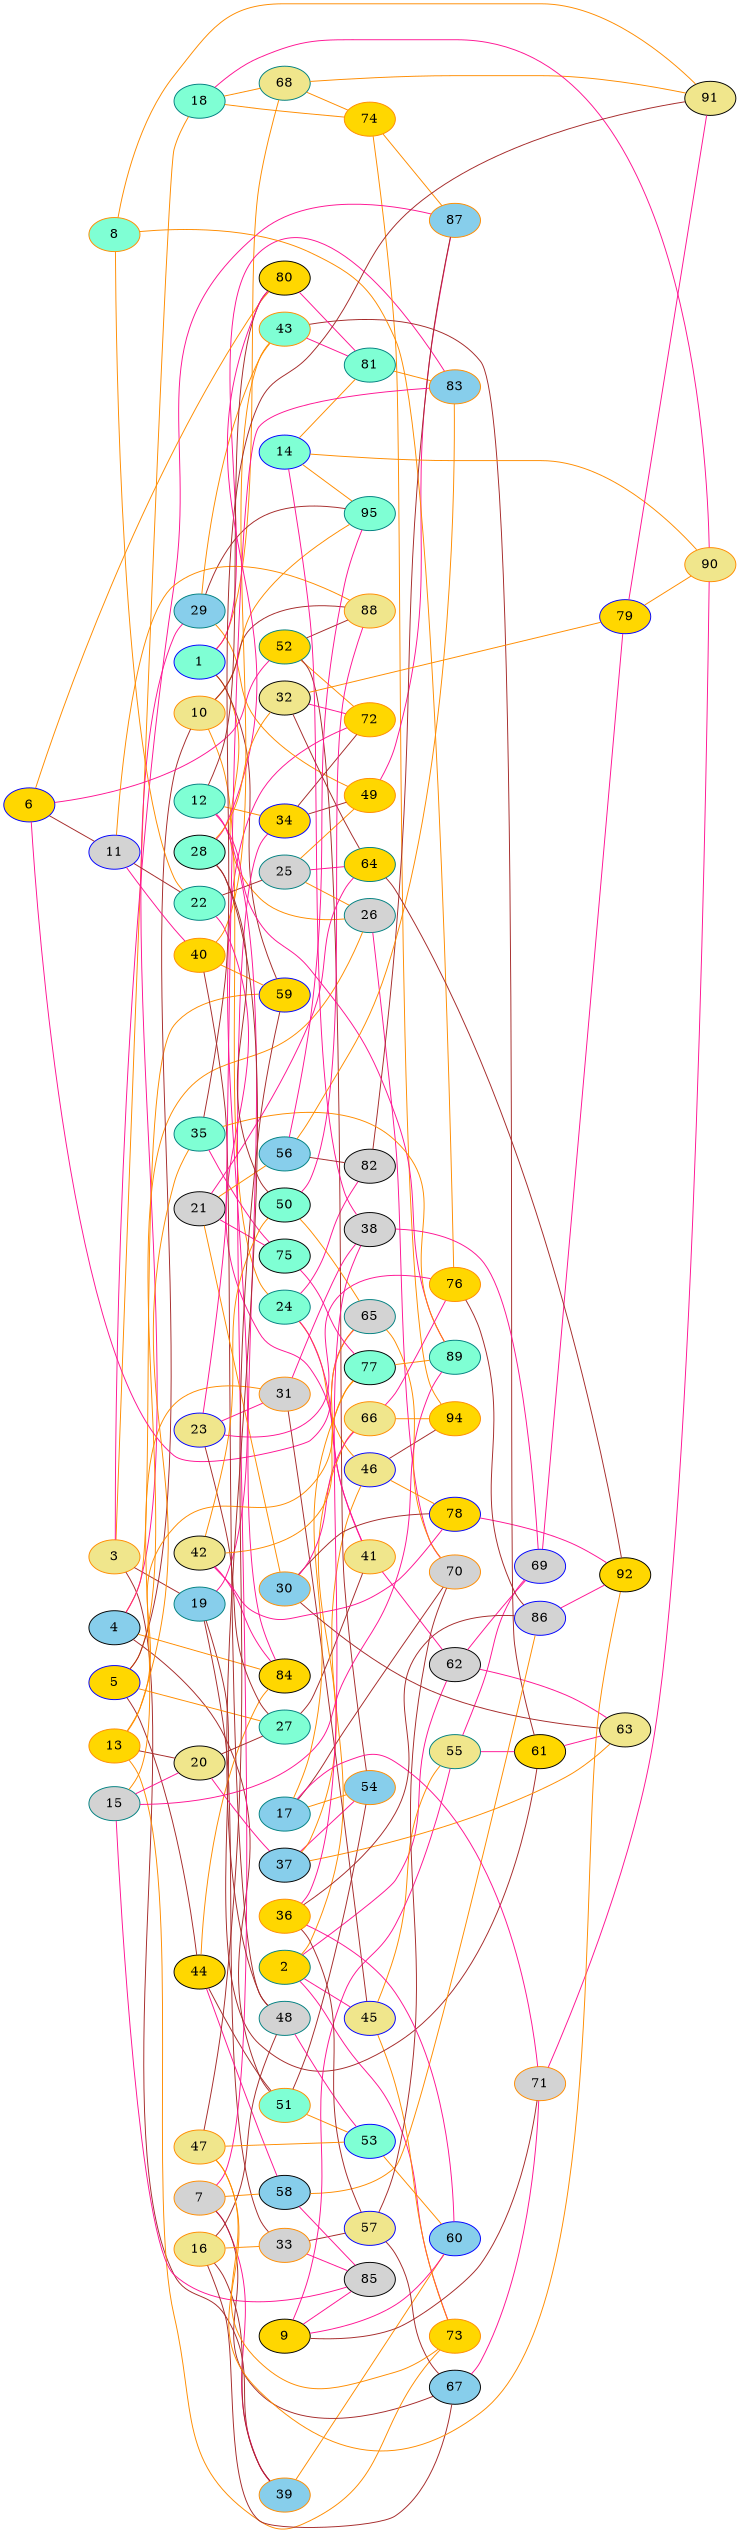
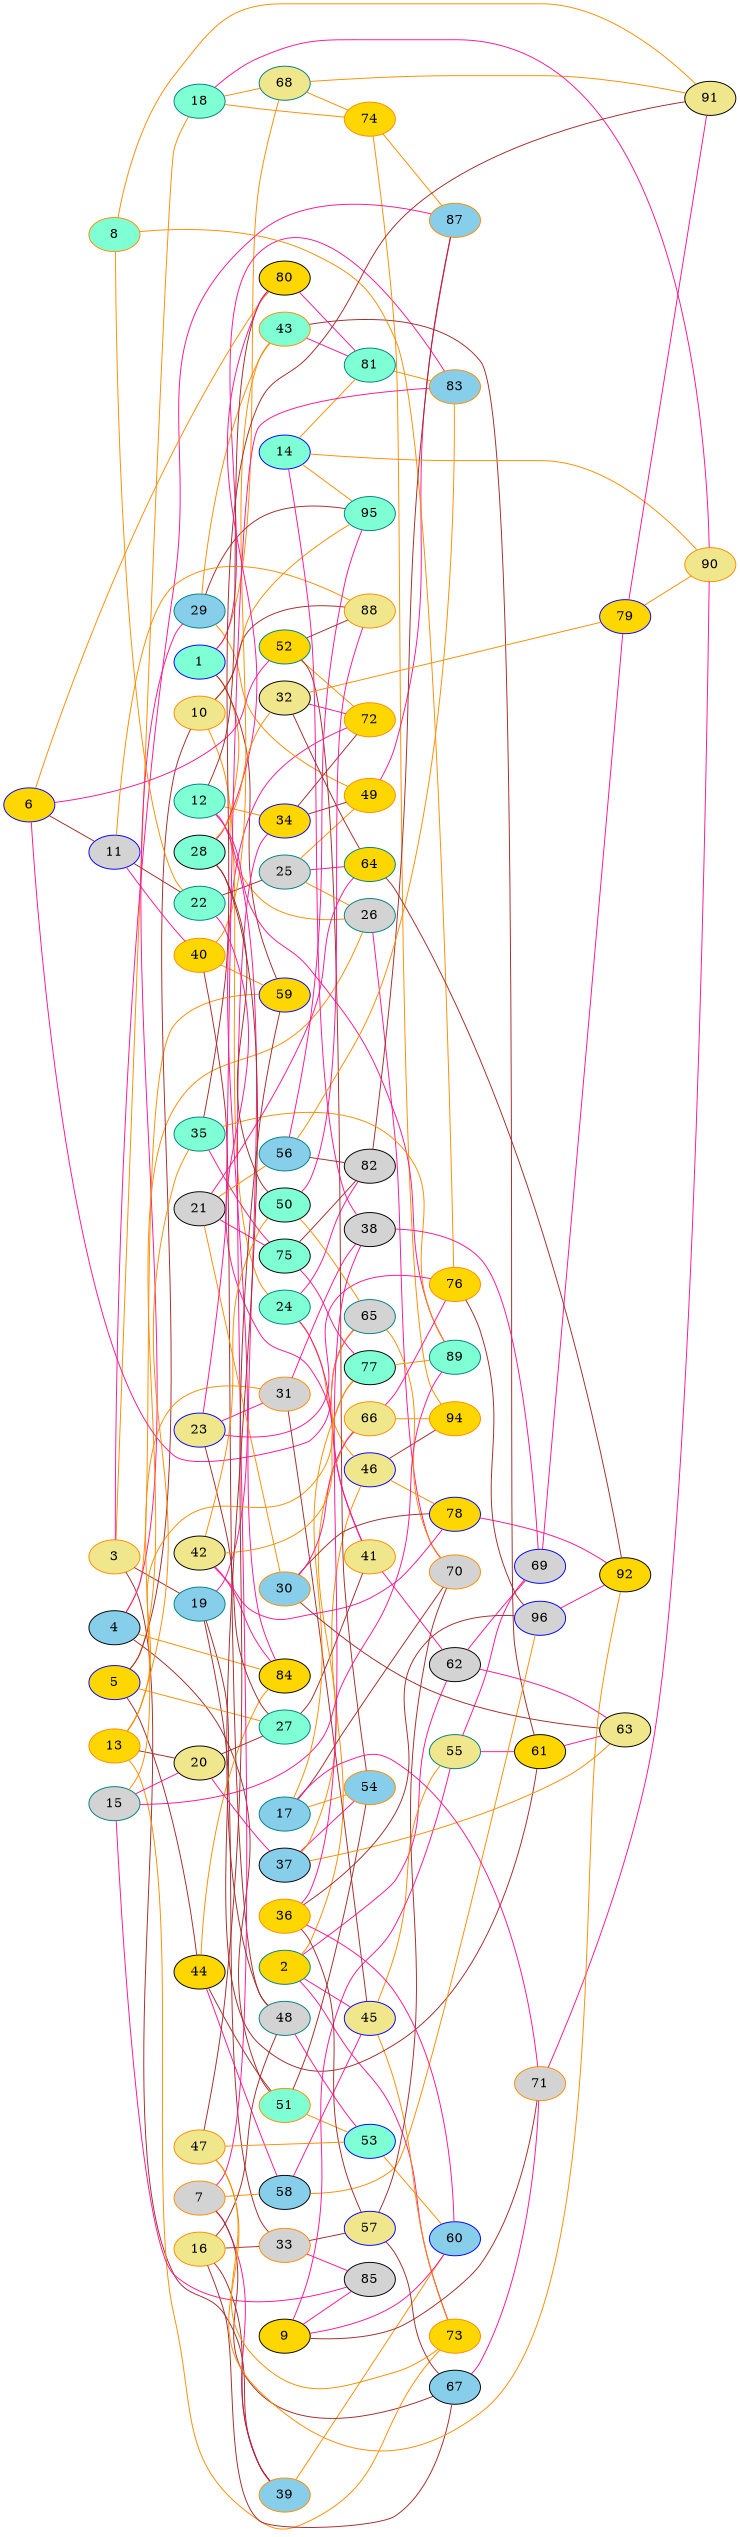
none -> (328, 1211)
(540, 1618) -> (540, 1618)
(333, 2242) -> (327, 2106)
(244, 2247) -> (244, 2247)
